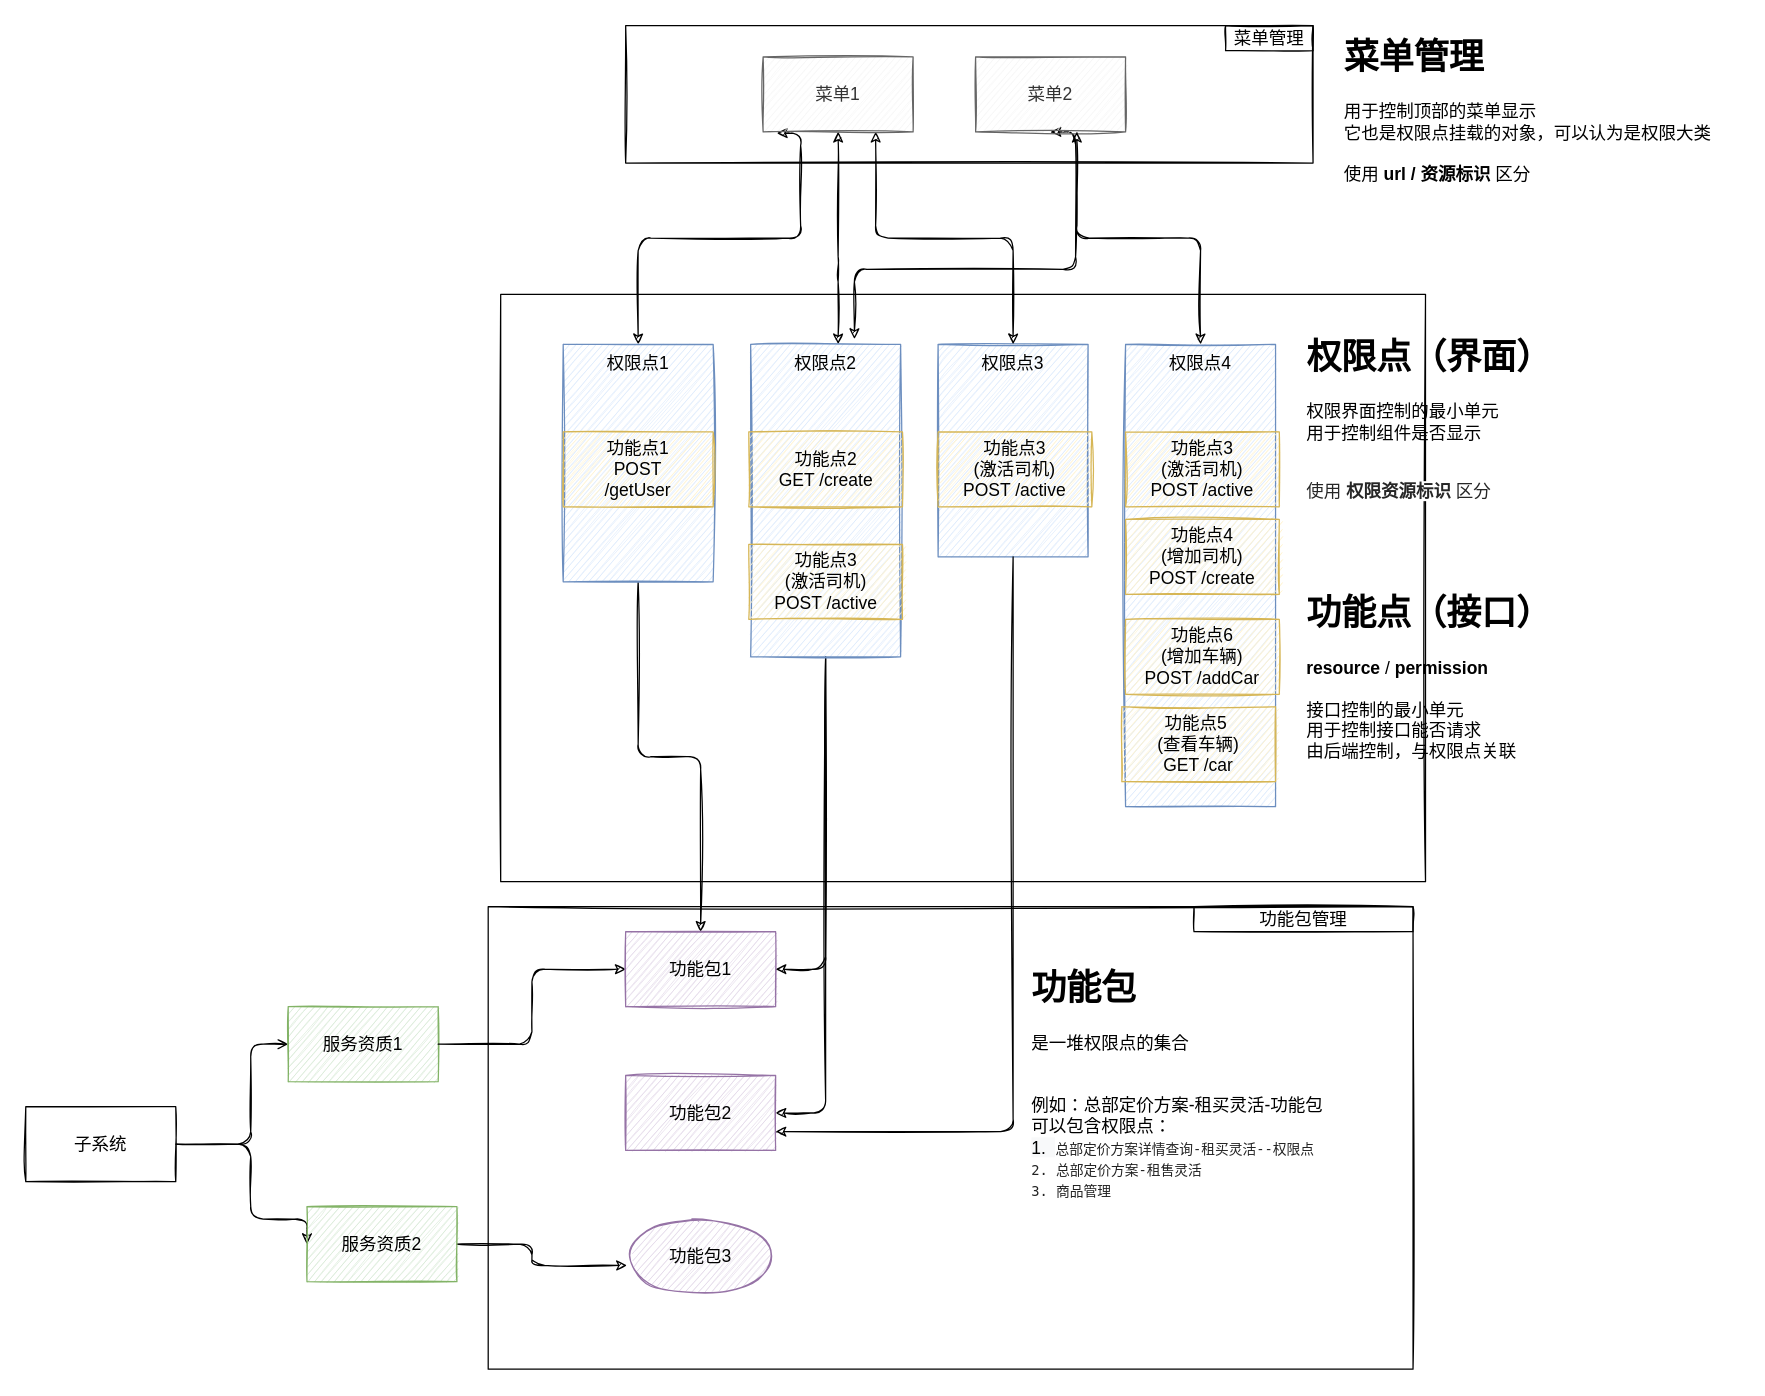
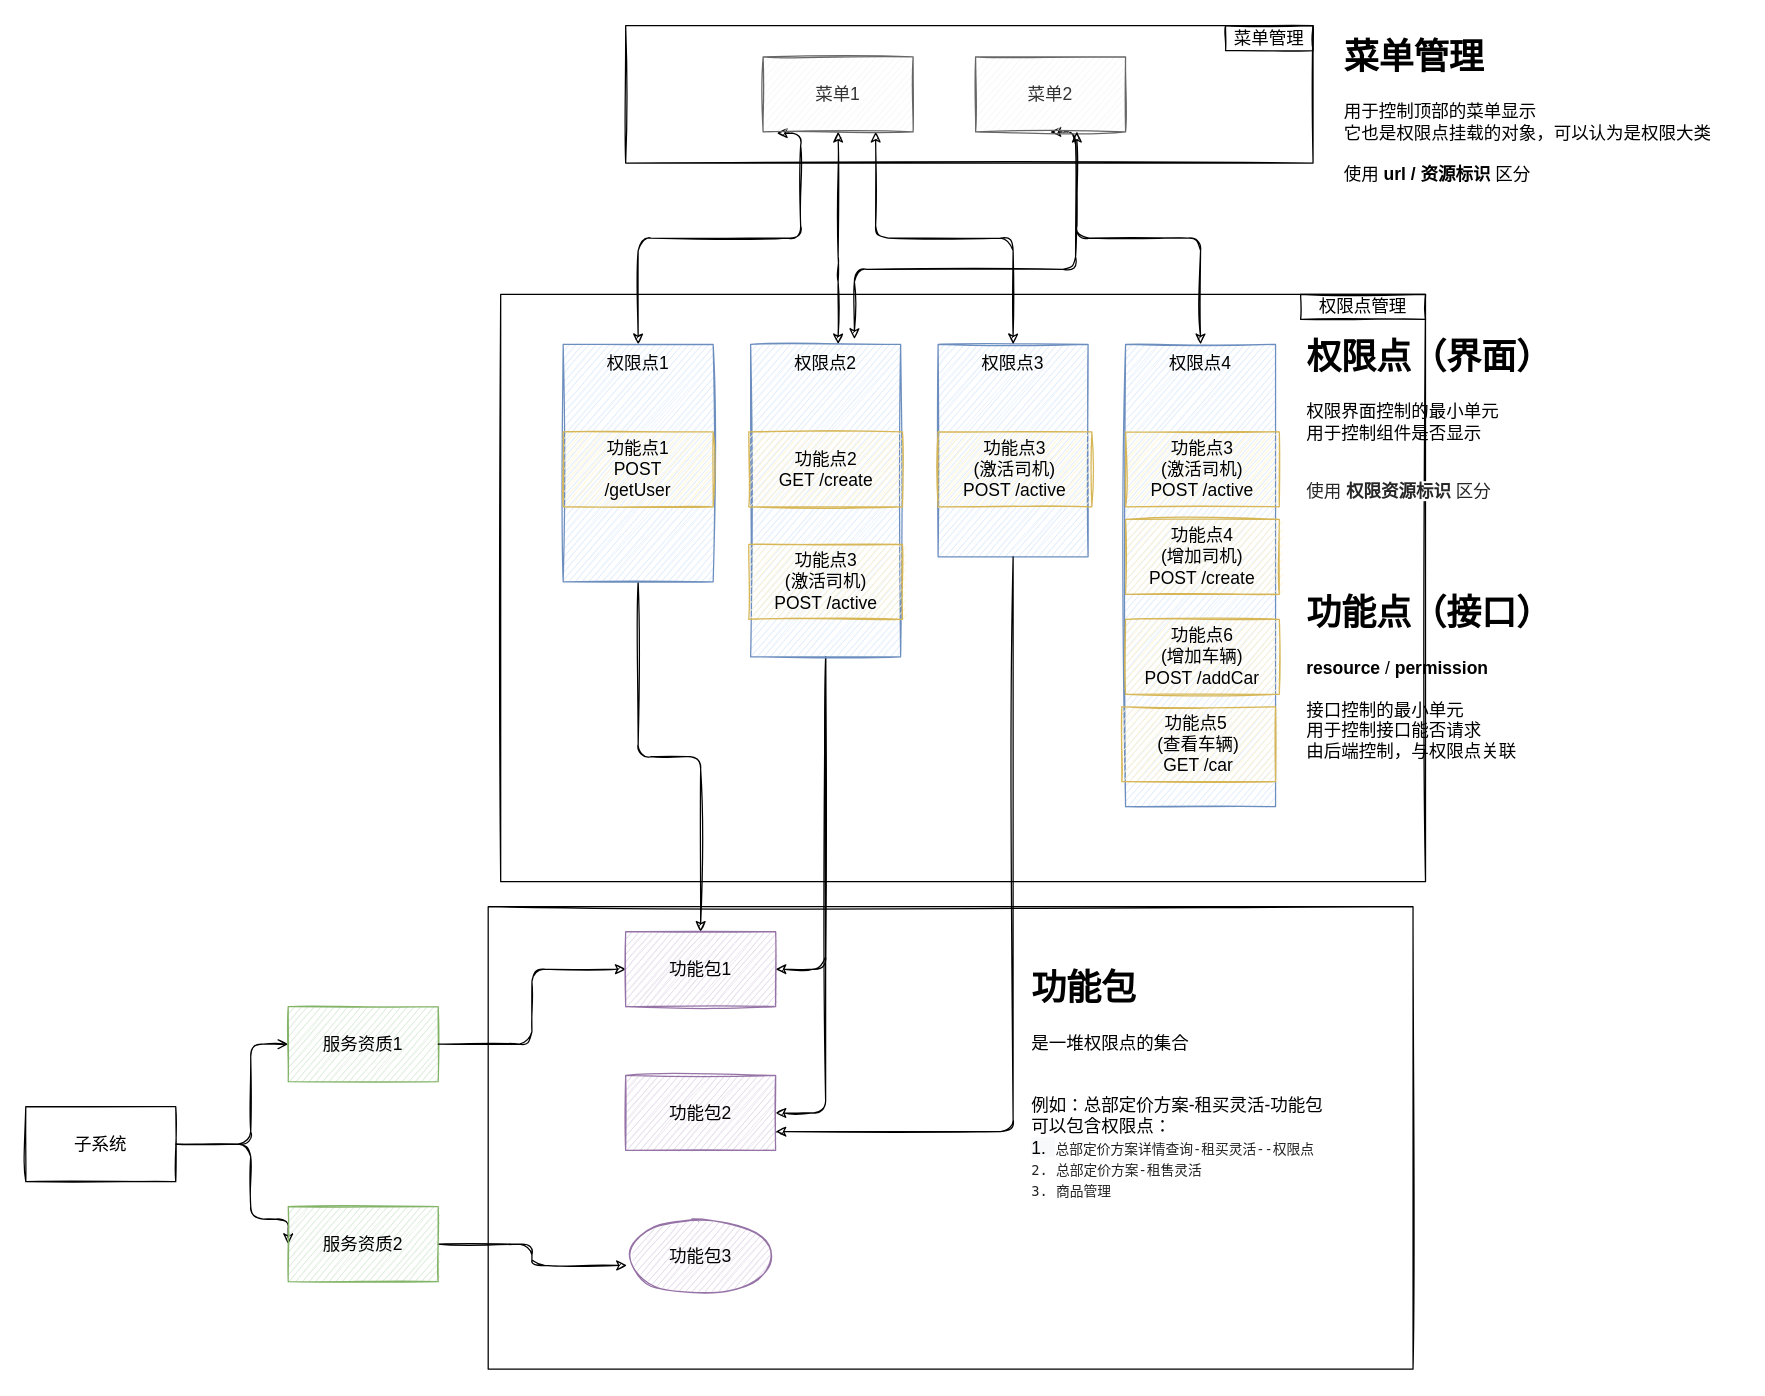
none -> (1363, 307)
(1304, 919) -> none
(382, 1244) -> (363, 1244)
